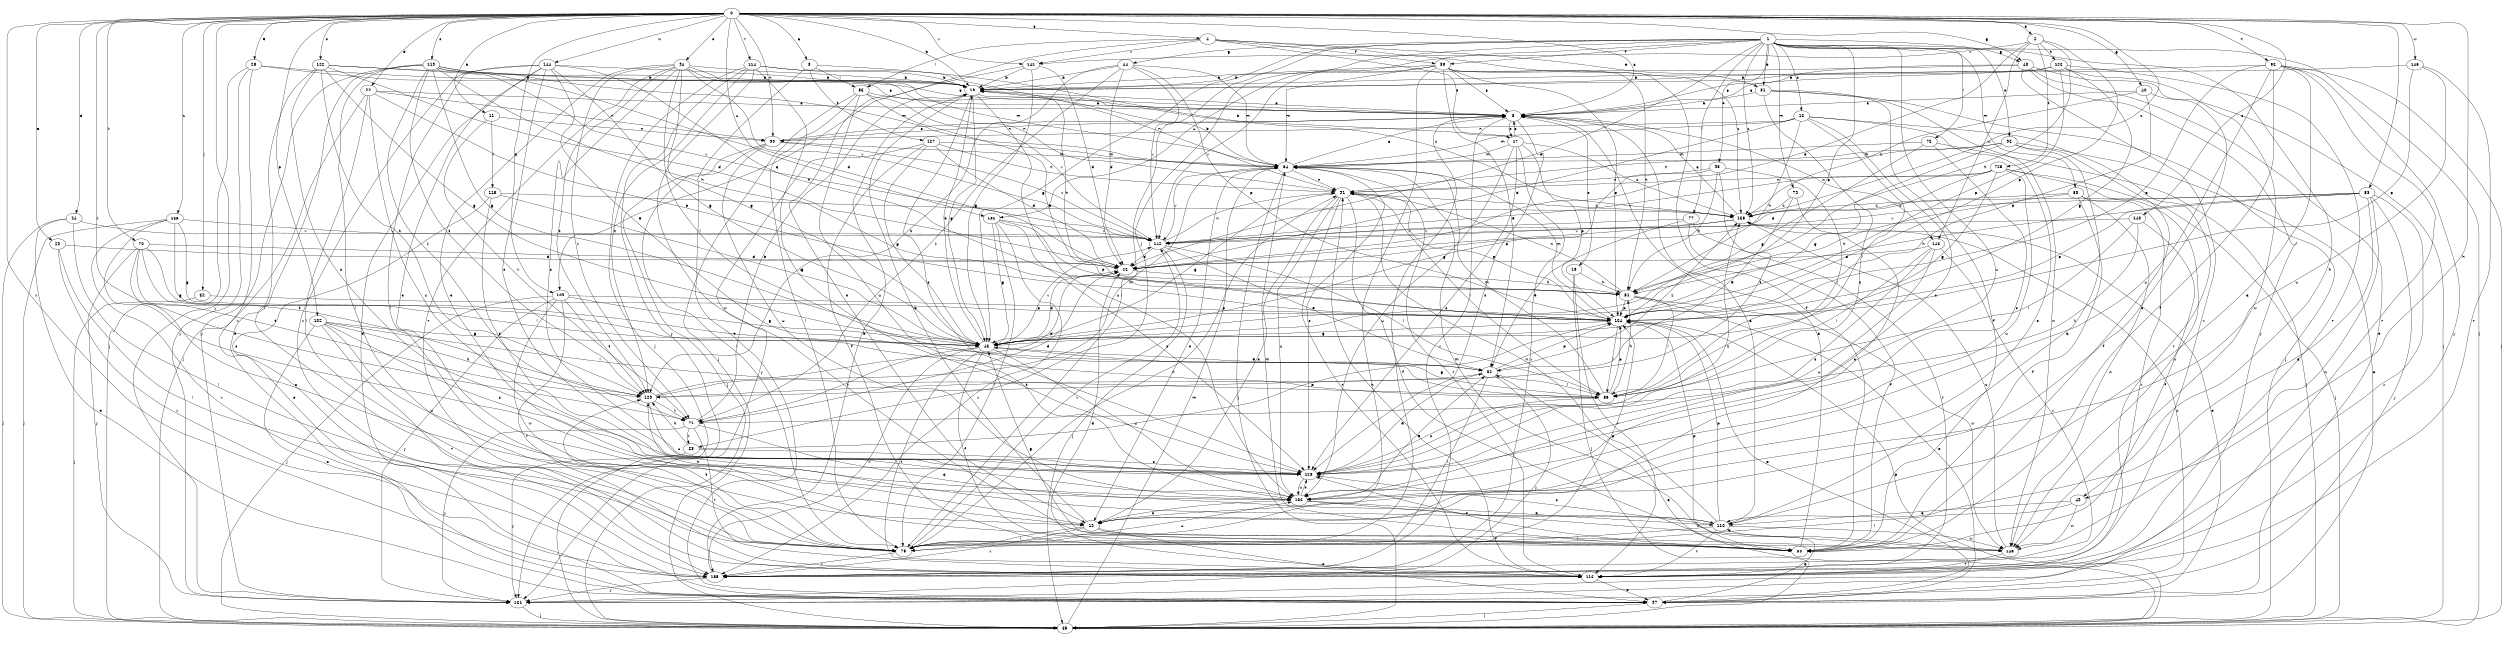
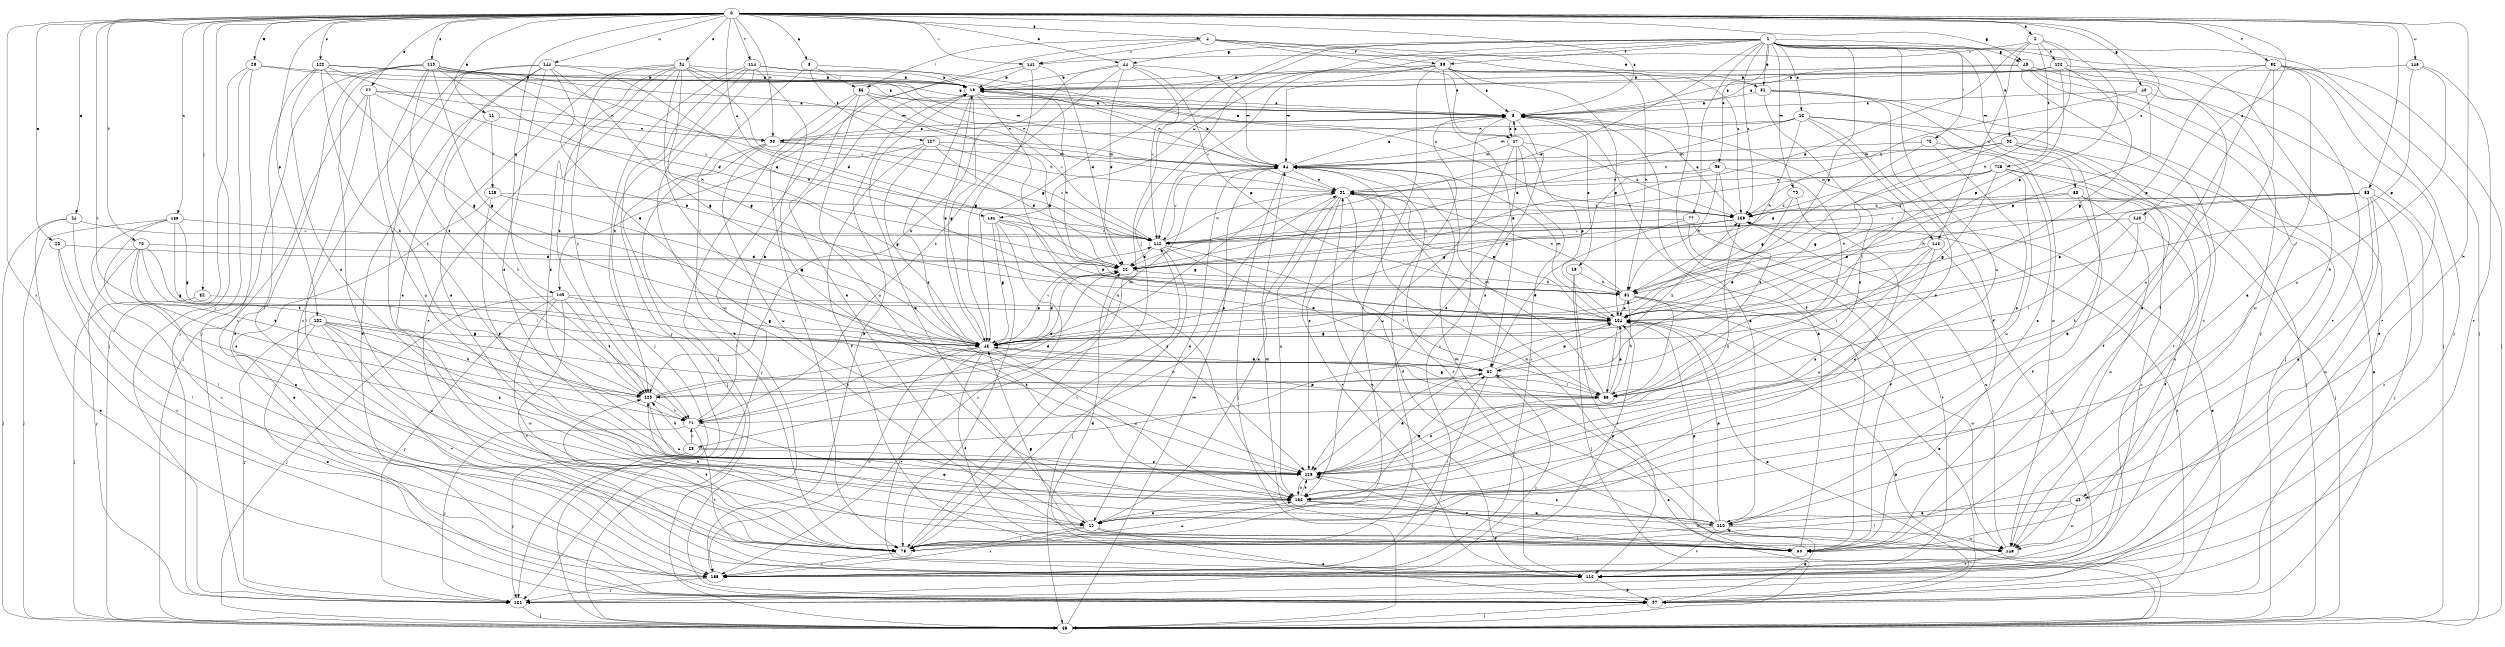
(859, 32) -> (929, 25)
(687, 435) -> (691, 438)
none -> (244, 565)
